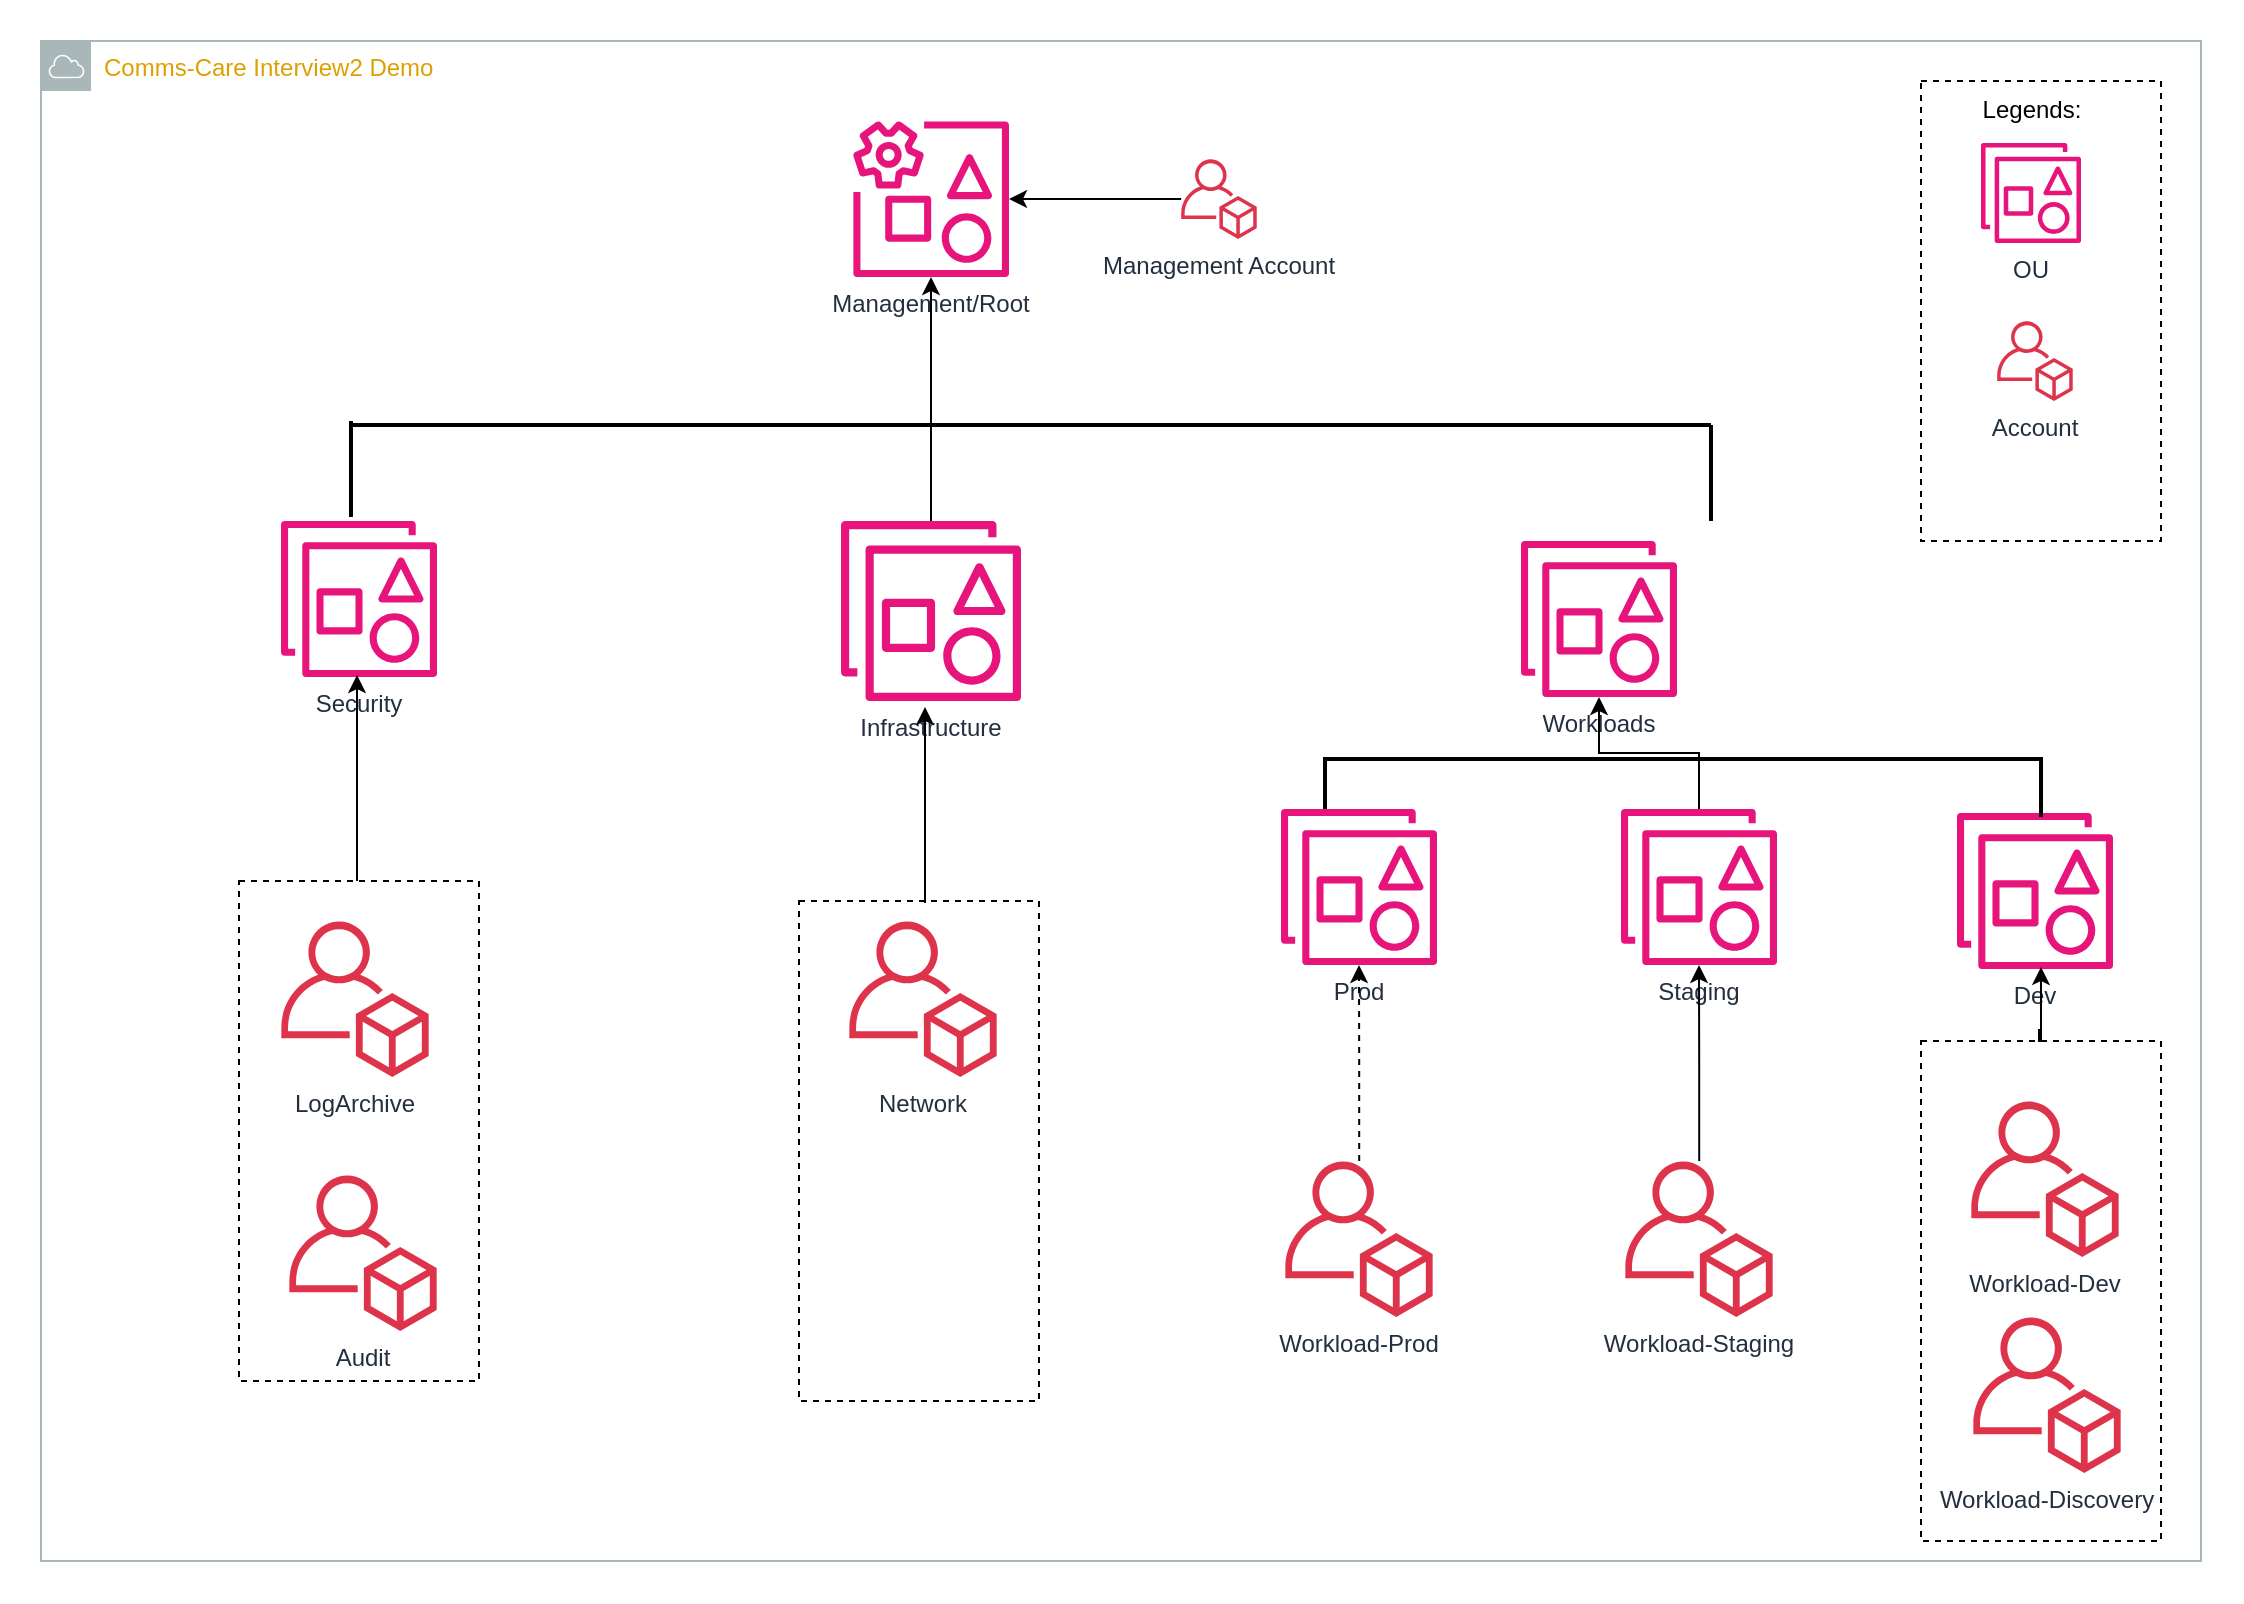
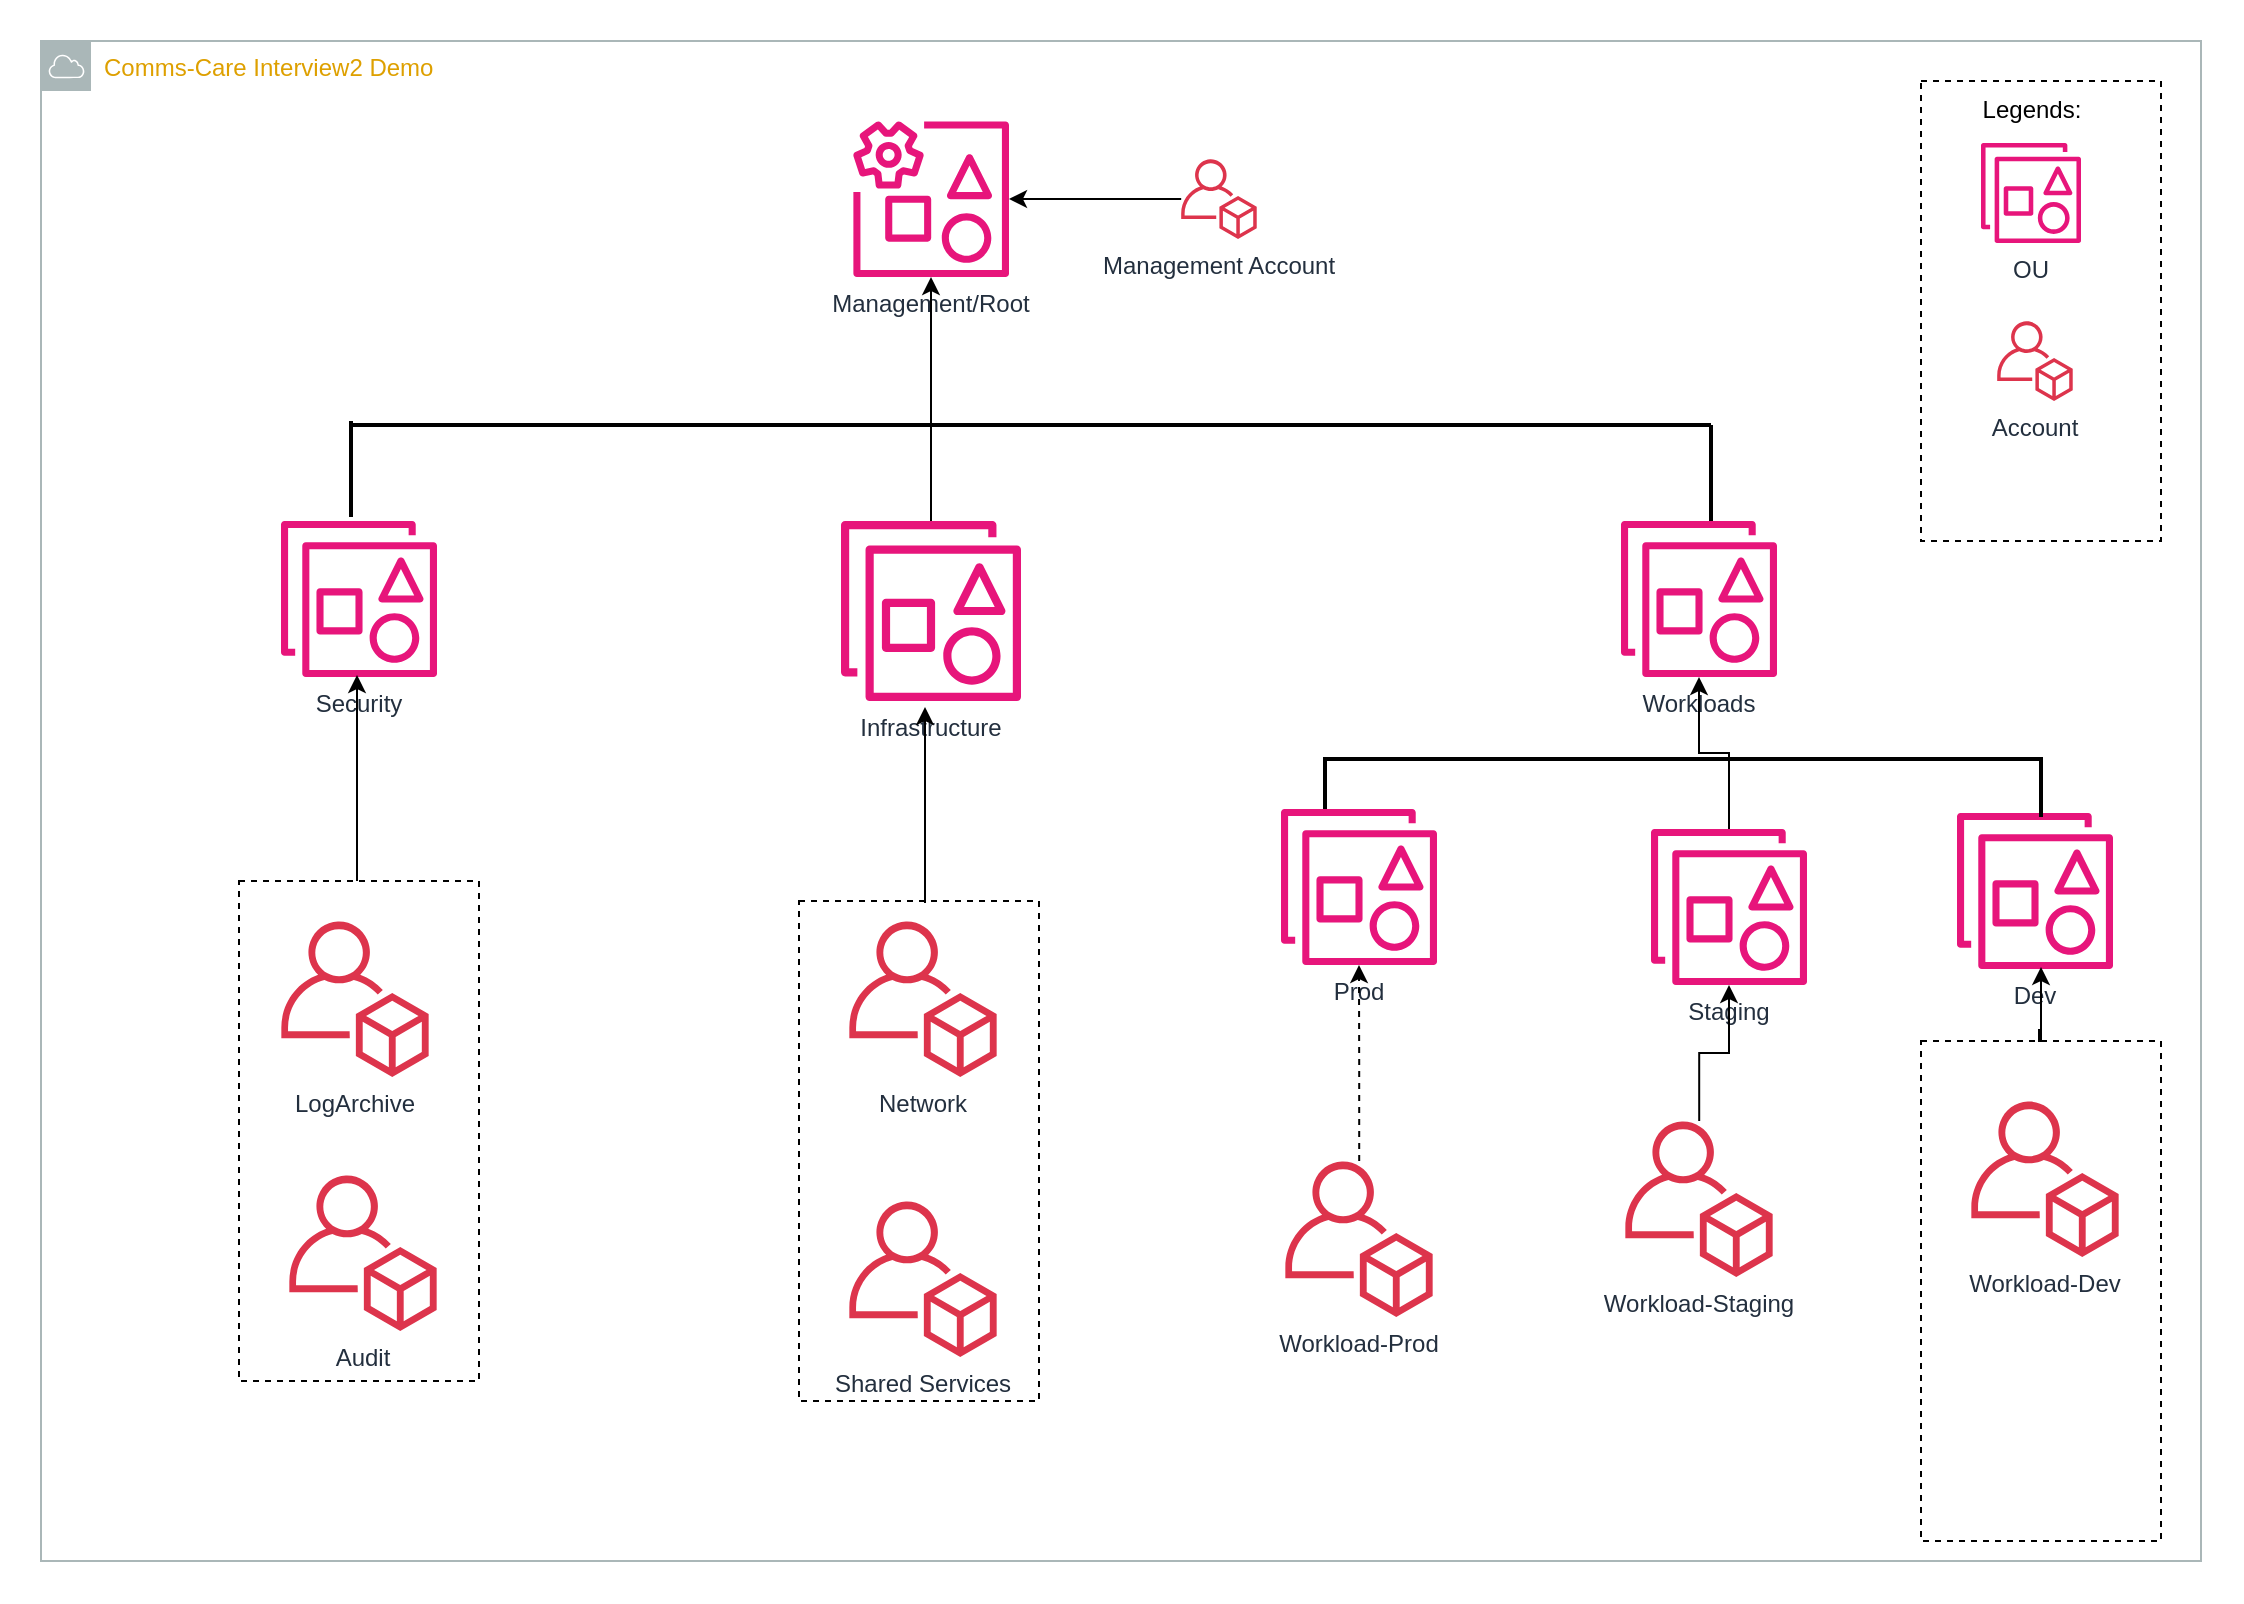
(1599, 619) -> (1699, 599)
(1699, 887) -> (1729, 907)
(1699, 1239) -> (1699, 1199)
none -> (923, 1279)
(2047, 1395) -> none
